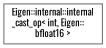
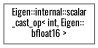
(53, 24) -> (49, 24)
